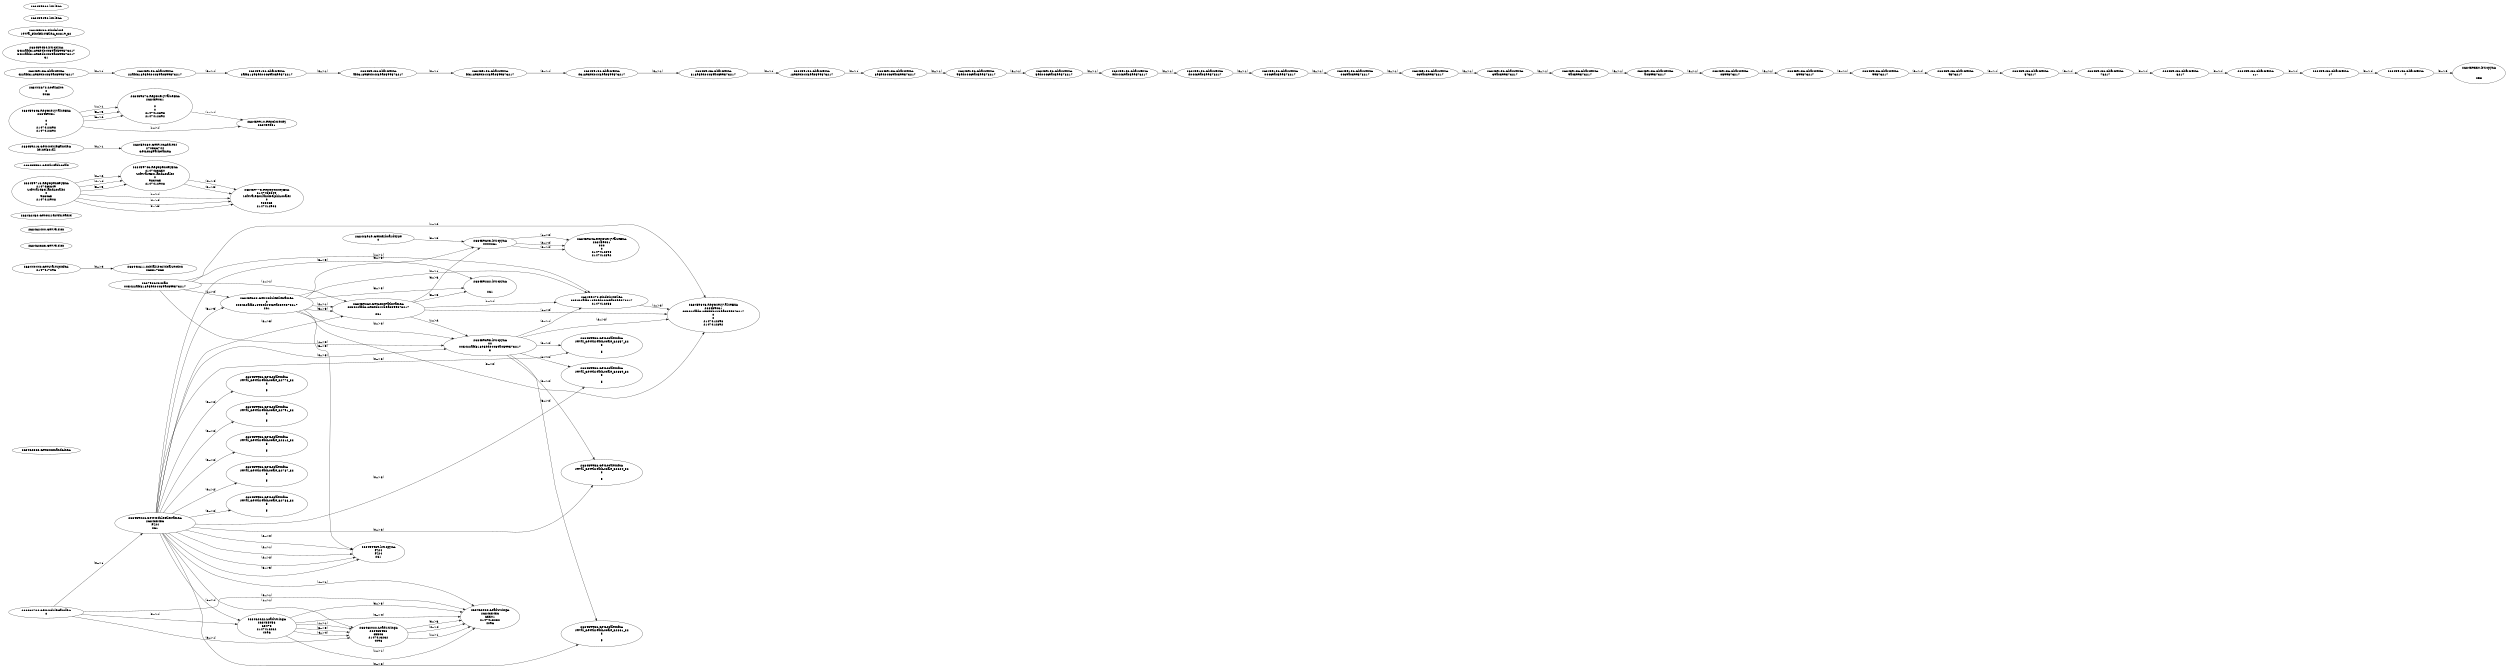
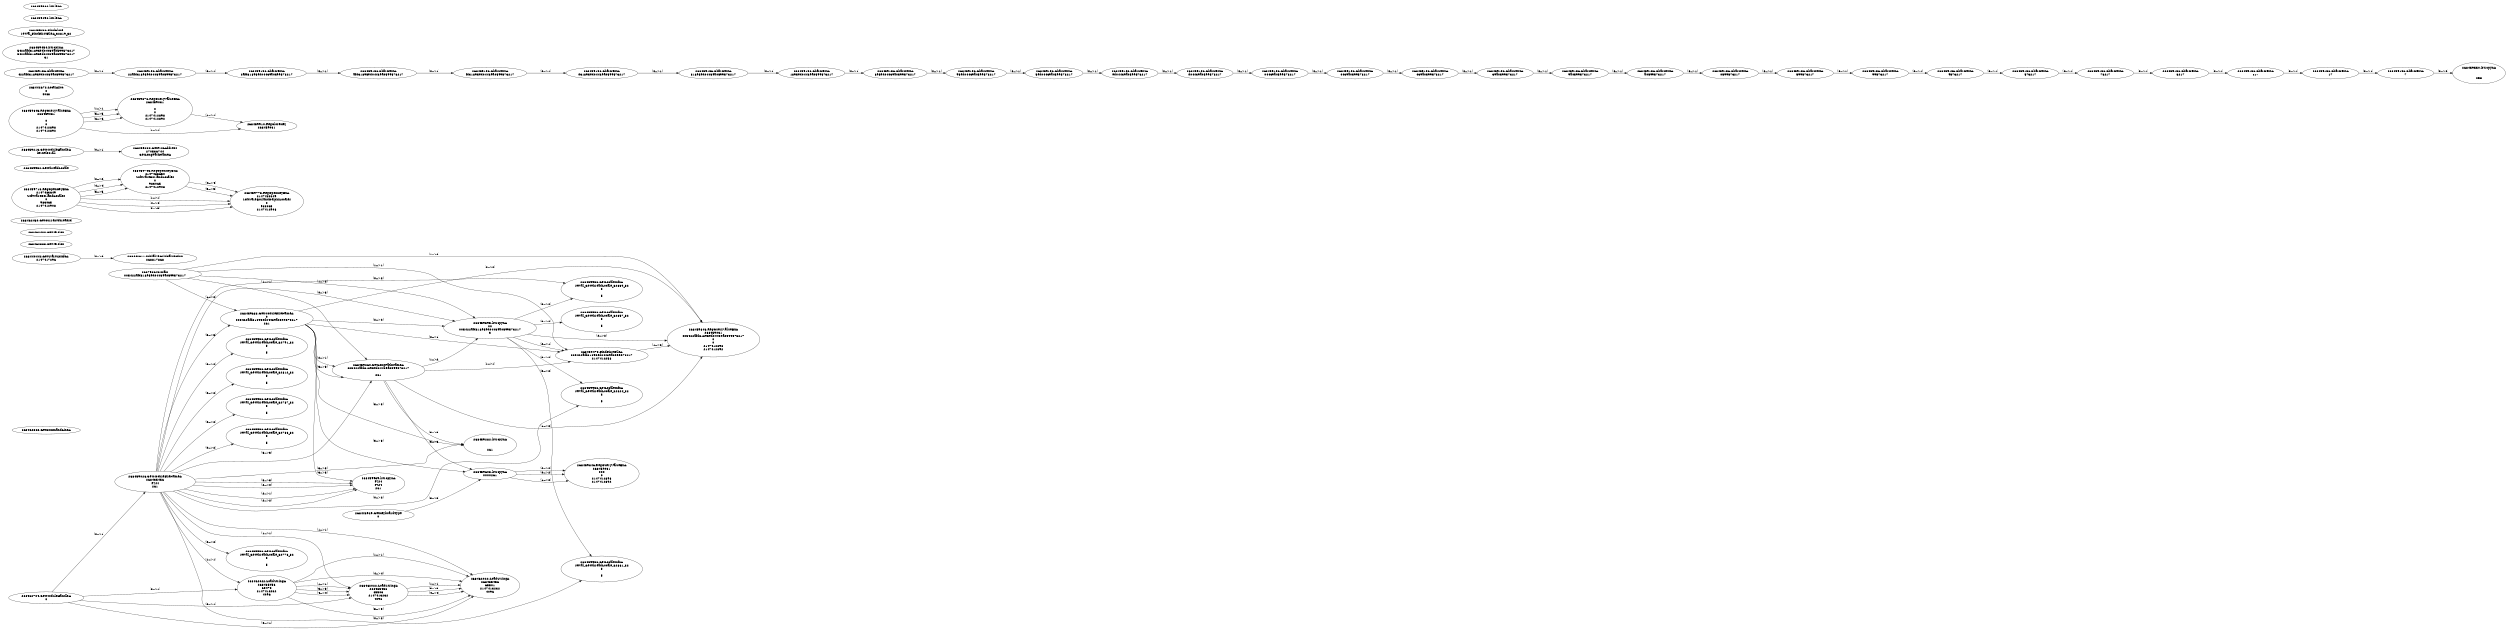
(312, 364) -> none
